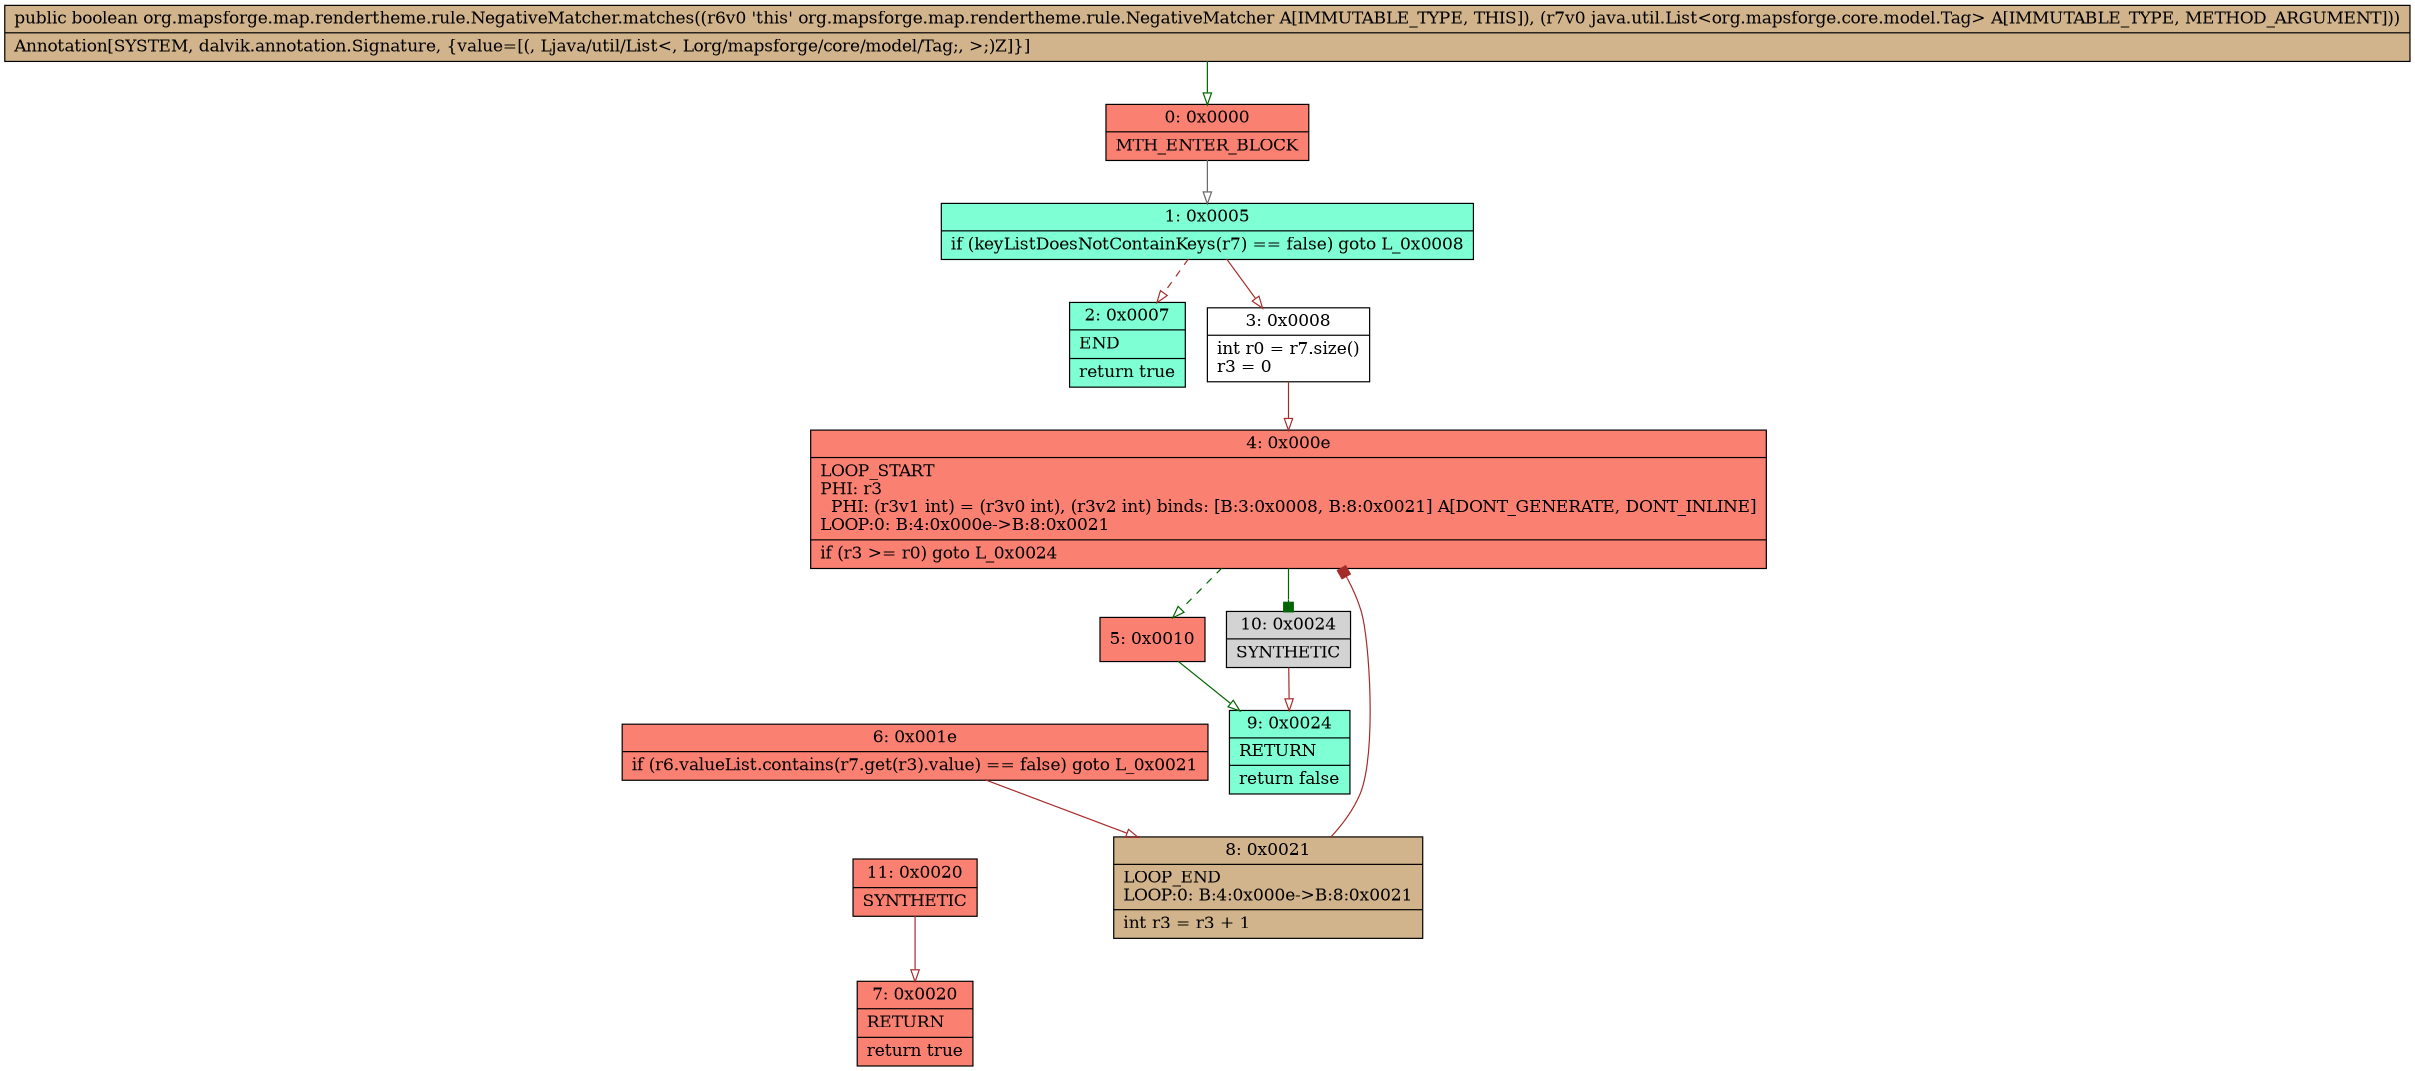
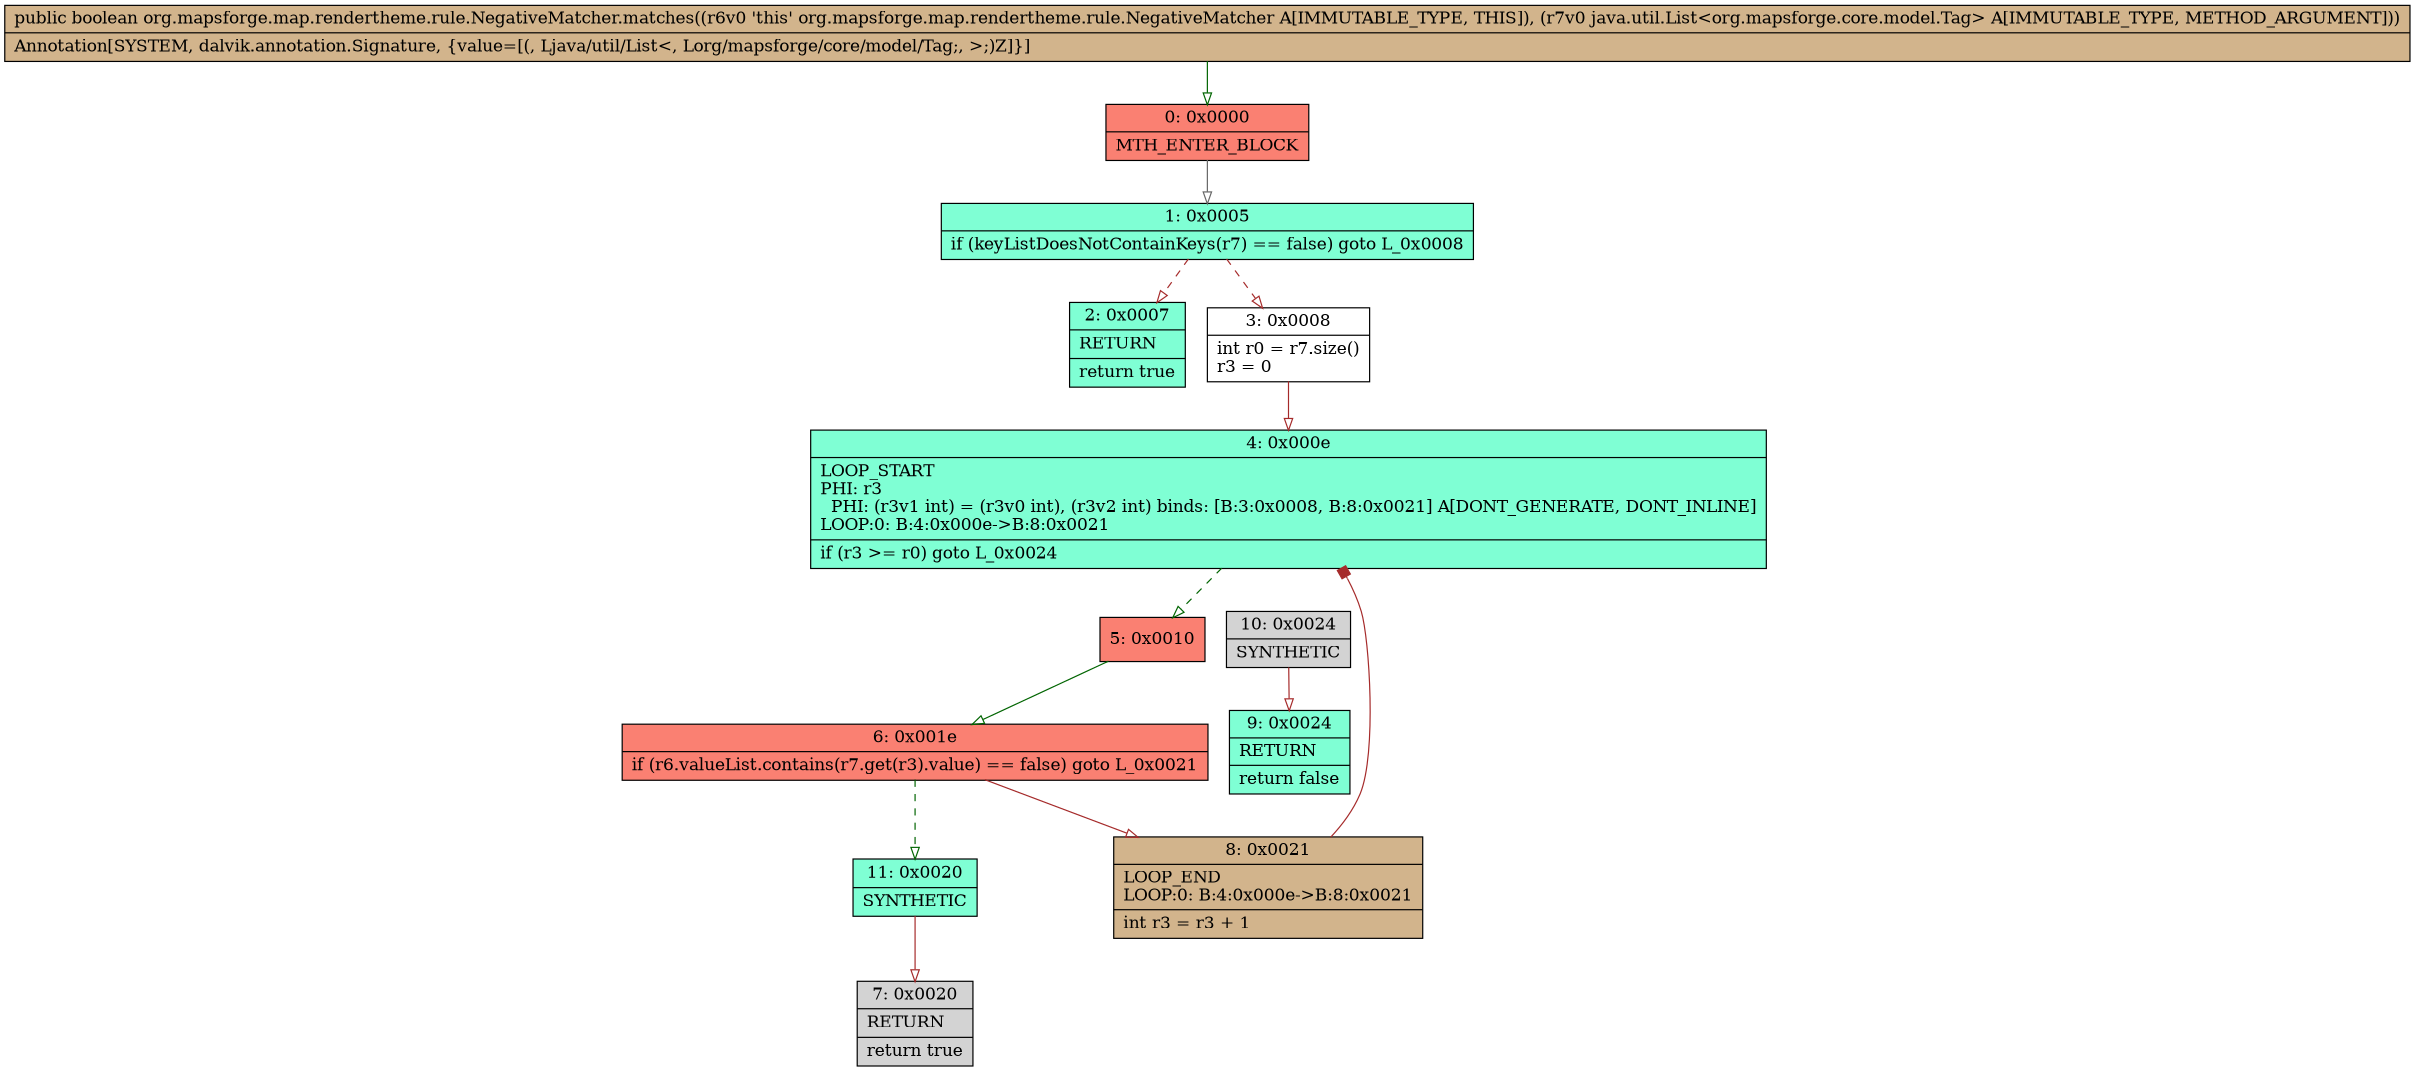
(1241, 279) -> (1241, 279)
(1099, 344) -> (1118, 344)
(1288, 499) -> (1288, 499)
(1288, 584) -> none
(1204, 682) -> (1046, 690)
none -> (915, 813)
(915, 888) -> (915, 888)
(915, 1024) -> (915, 1024)
